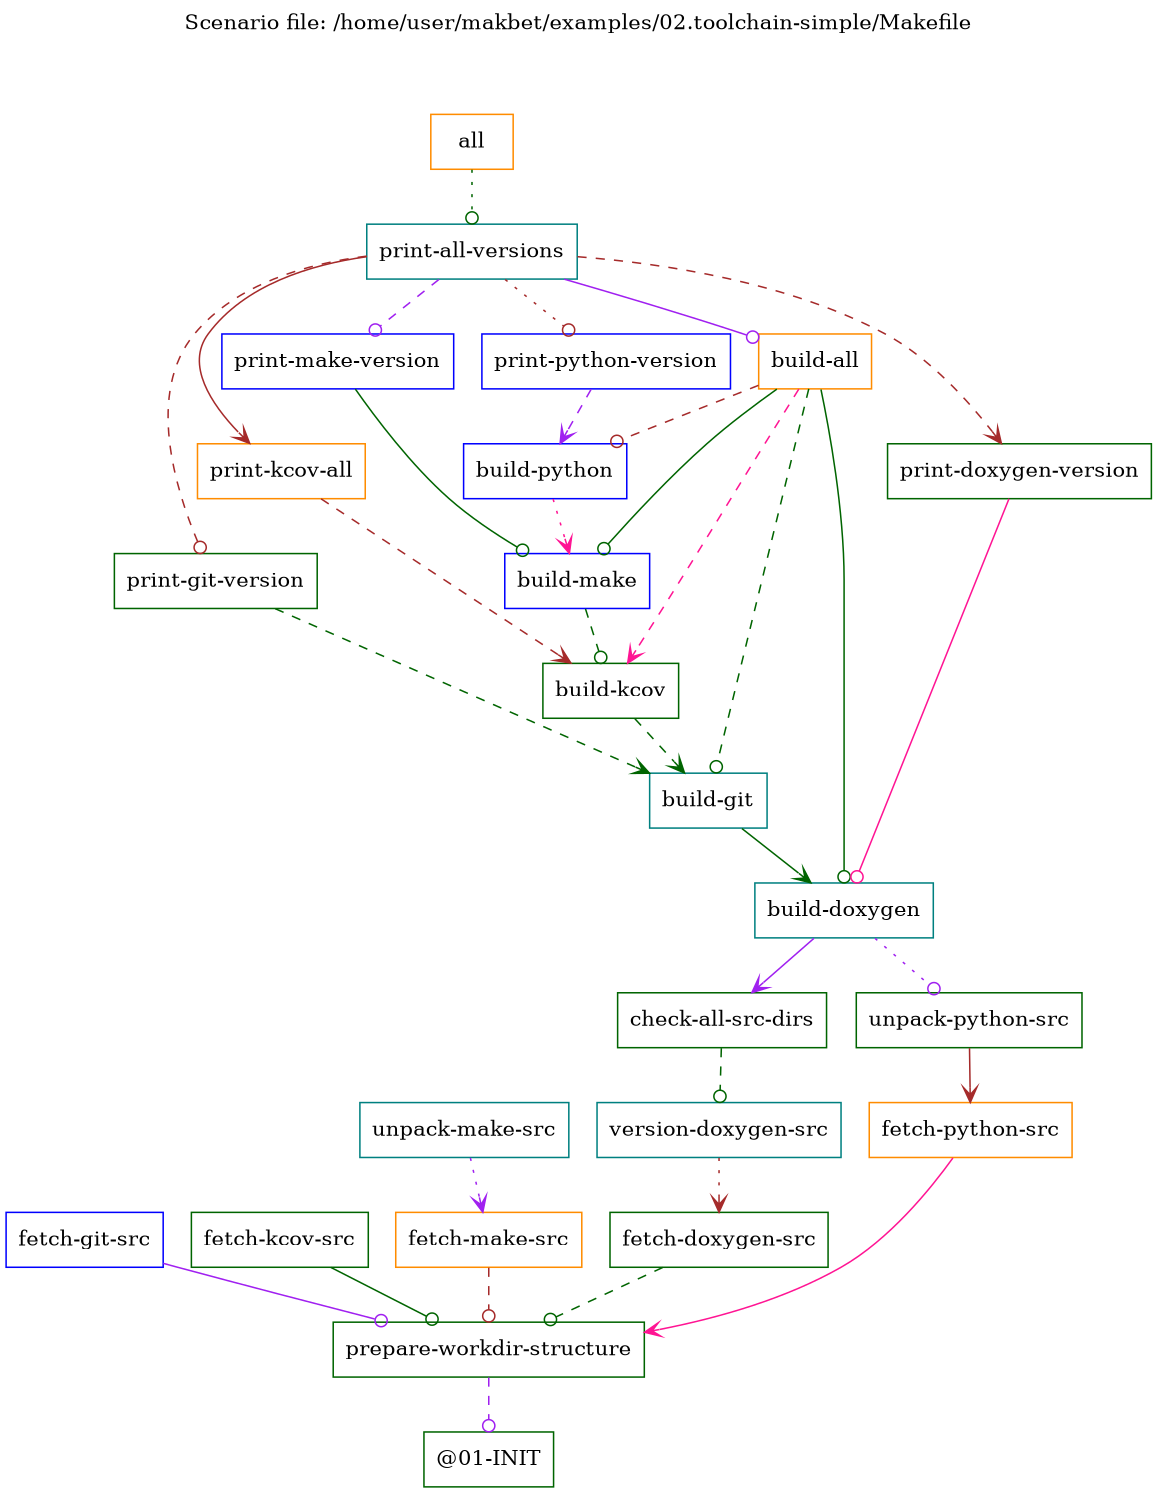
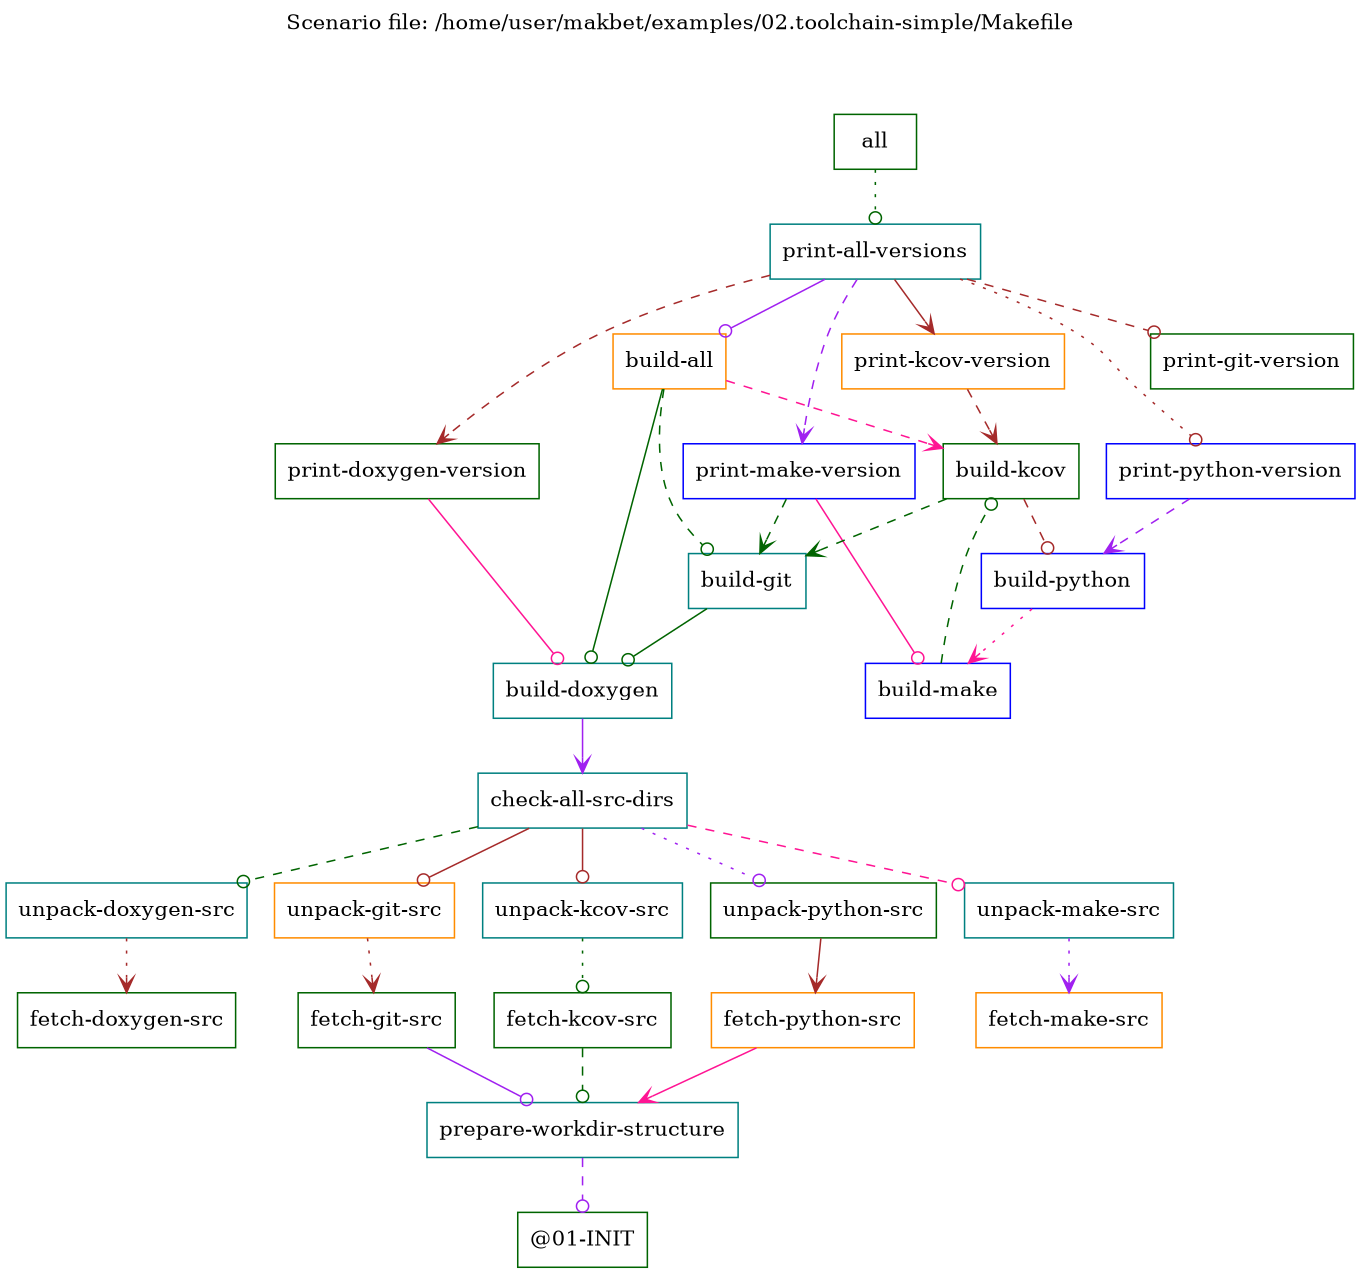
(472, 142) -> (875, 142)
(409, 303) -> (822, 351)
(691, 412) -> (1034, 521)
(688, 461) -> none
(281, 471) -> (953, 361)
(427, 477) -> (865, 576)
(455, 688) -> (776, 519)
(770, 851) -> (670, 632)
none -> (820, 854)
none -> (364, 910)
none -> (583, 910)
(902, 961) -> (697, 853)
(722, 1020) -> (583, 801)
(719, 1130) -> (127, 910)
(85, 1240) -> (377, 1020)
(489, 1289) -> none
(379, 1292) -> (583, 1069)
(609, 1292) -> none
(489, 1350) -> (583, 1130)
